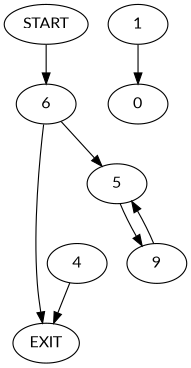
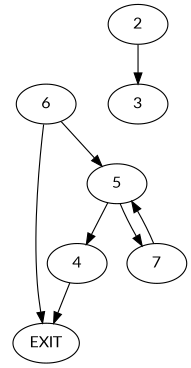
(46, 24) -> none
(138, 24) -> (138, 24)
(138, 104) -> (138, 104)
none -> (100, 219)
(157, 263) -> (157, 263)
